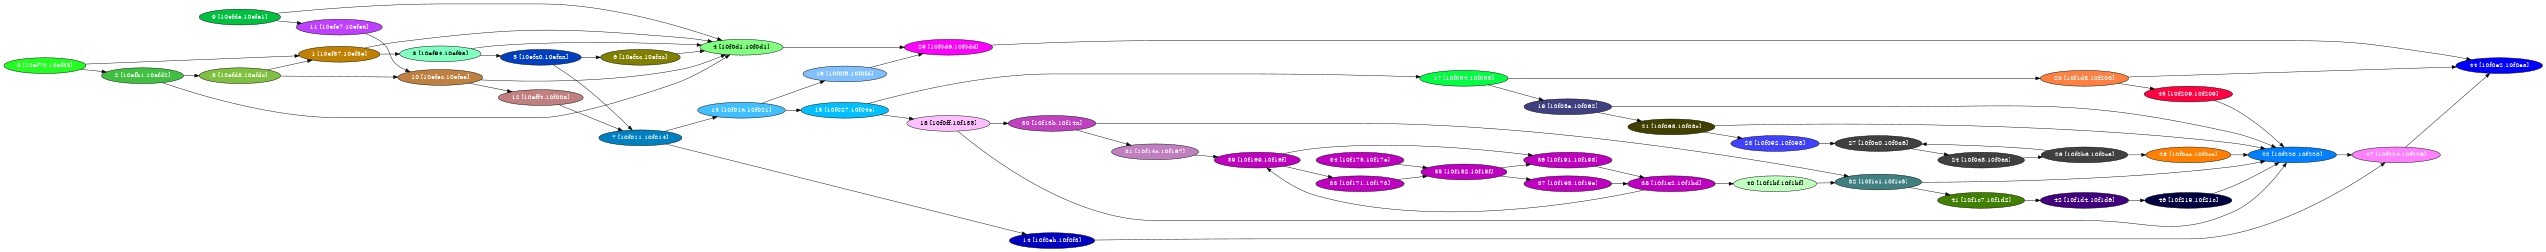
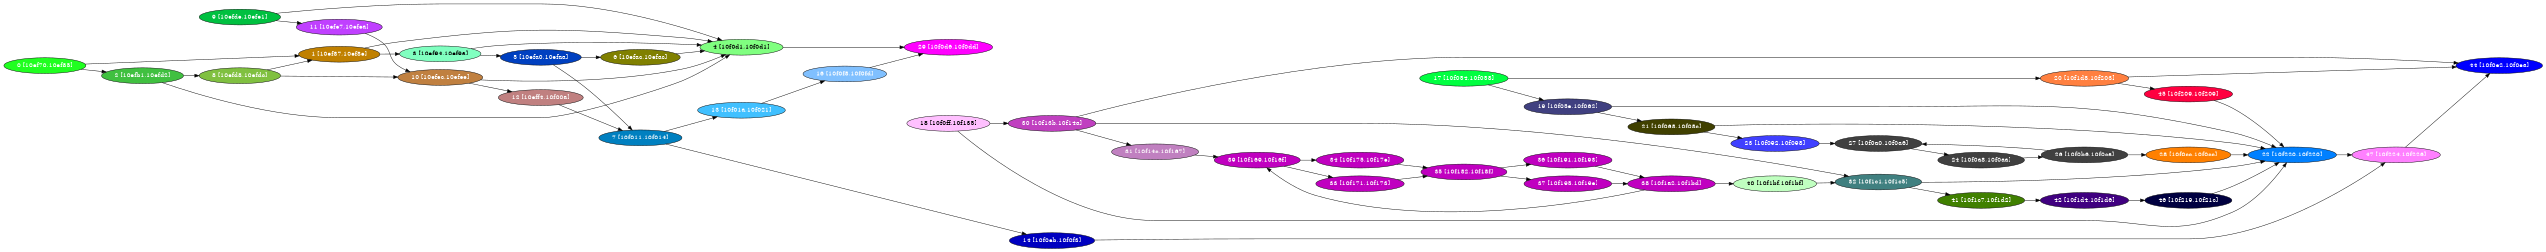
(1729, 41) -> (1762, 57)
(845, 110) -> none
(1406, 146) -> (1306, 160)
